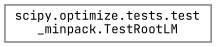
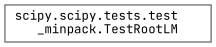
(108, 23) -> (108, 23)
